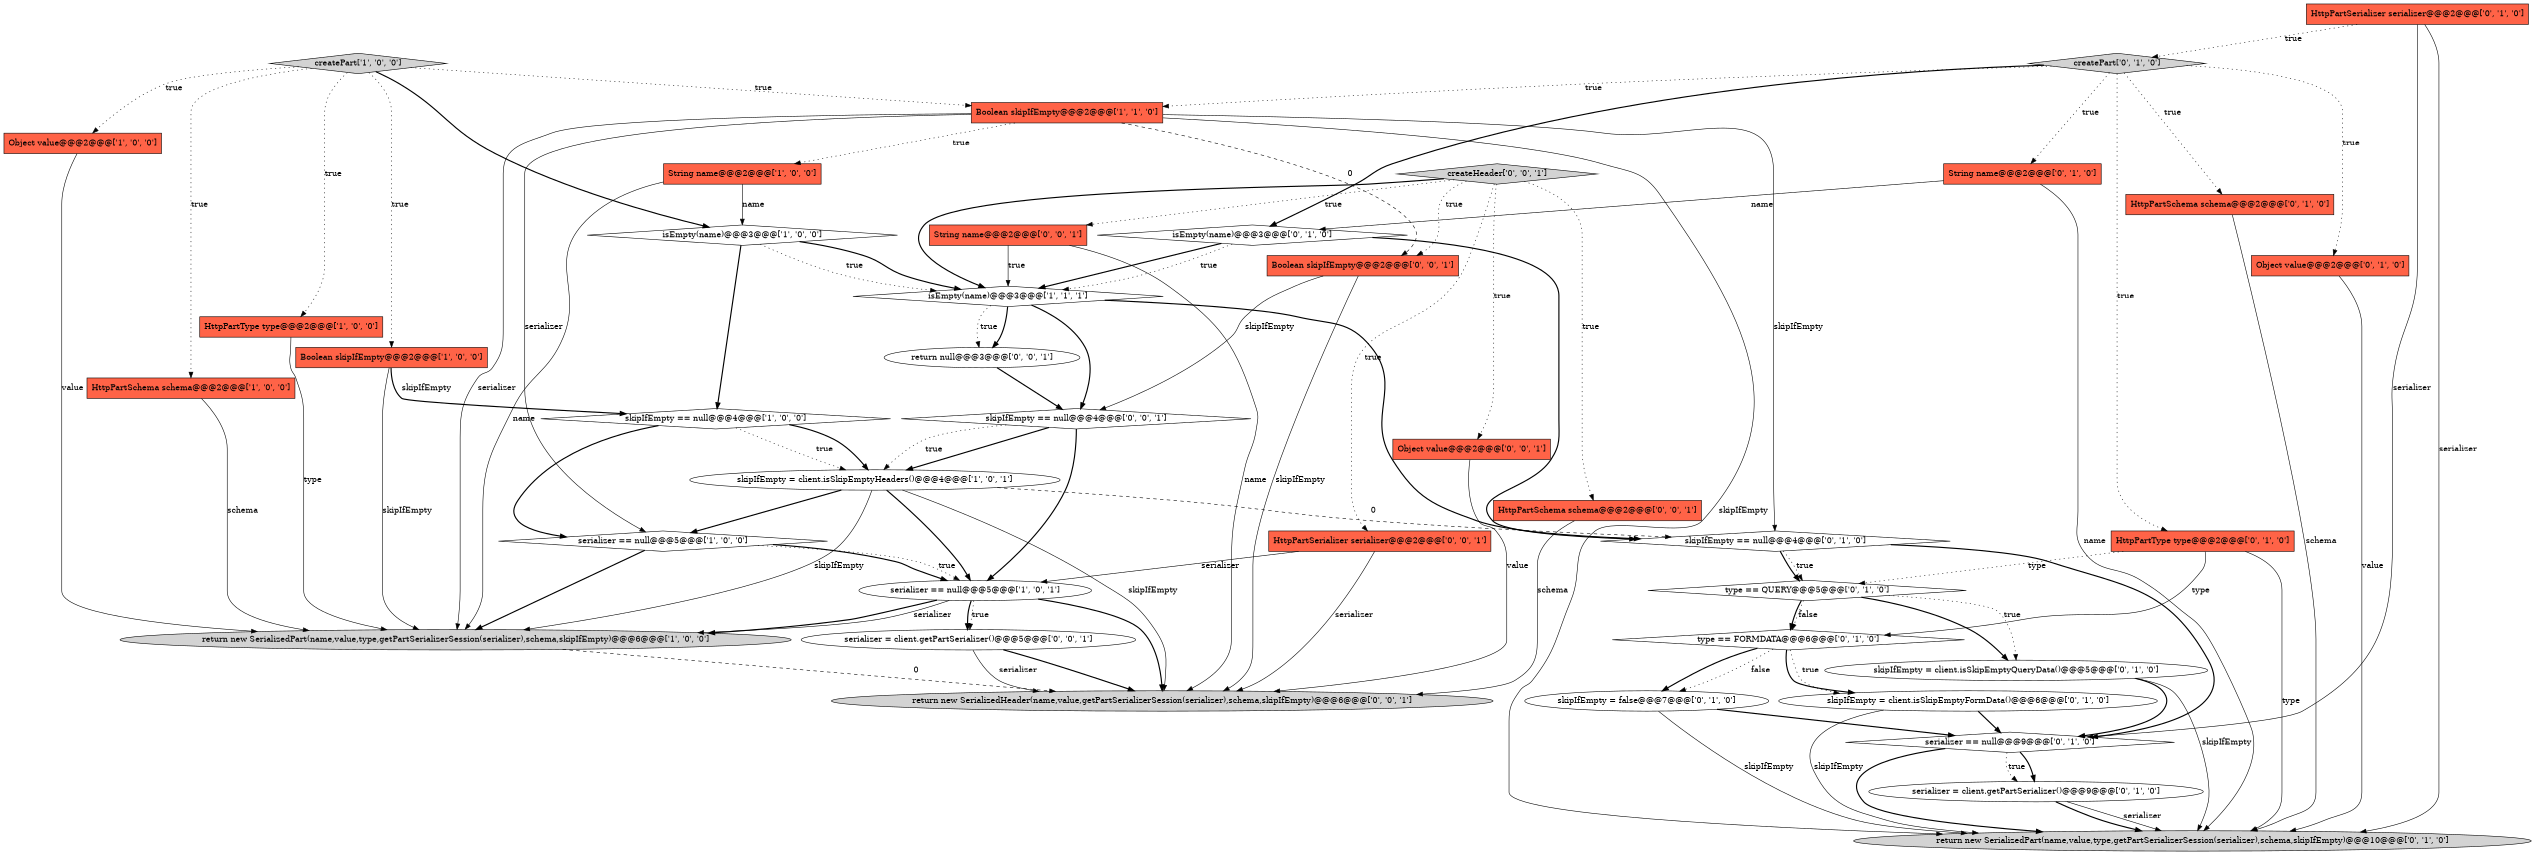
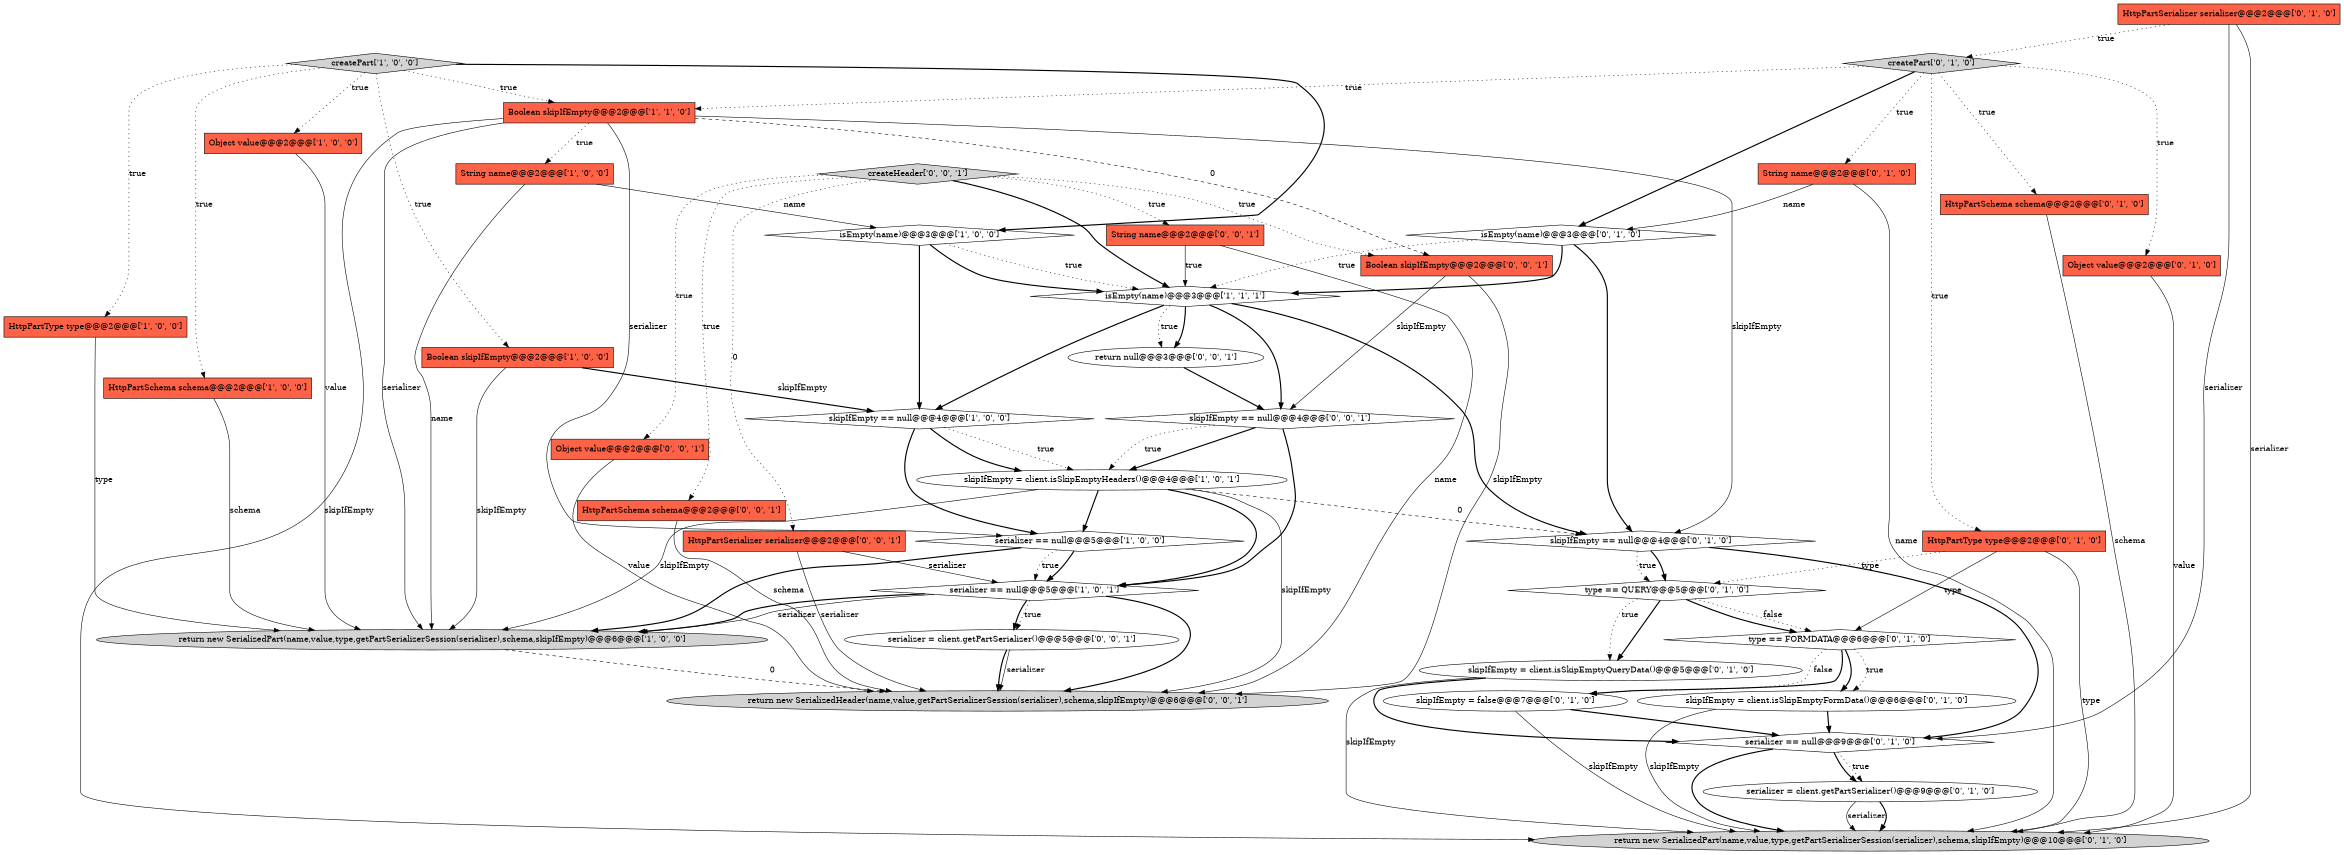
none -> (1051, 353)
(1373, 358) -> (735, 358)
(975, 590) -> (1034, 590)
